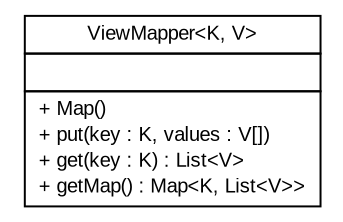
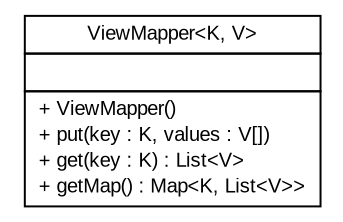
(72, 109) -> (108, 109)
